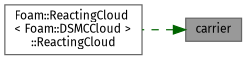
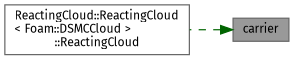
(73, 30) -> (97, 30)
